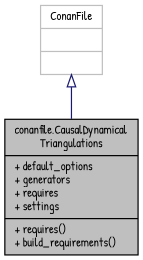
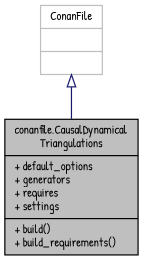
(41, 230) -> (33, 230)
